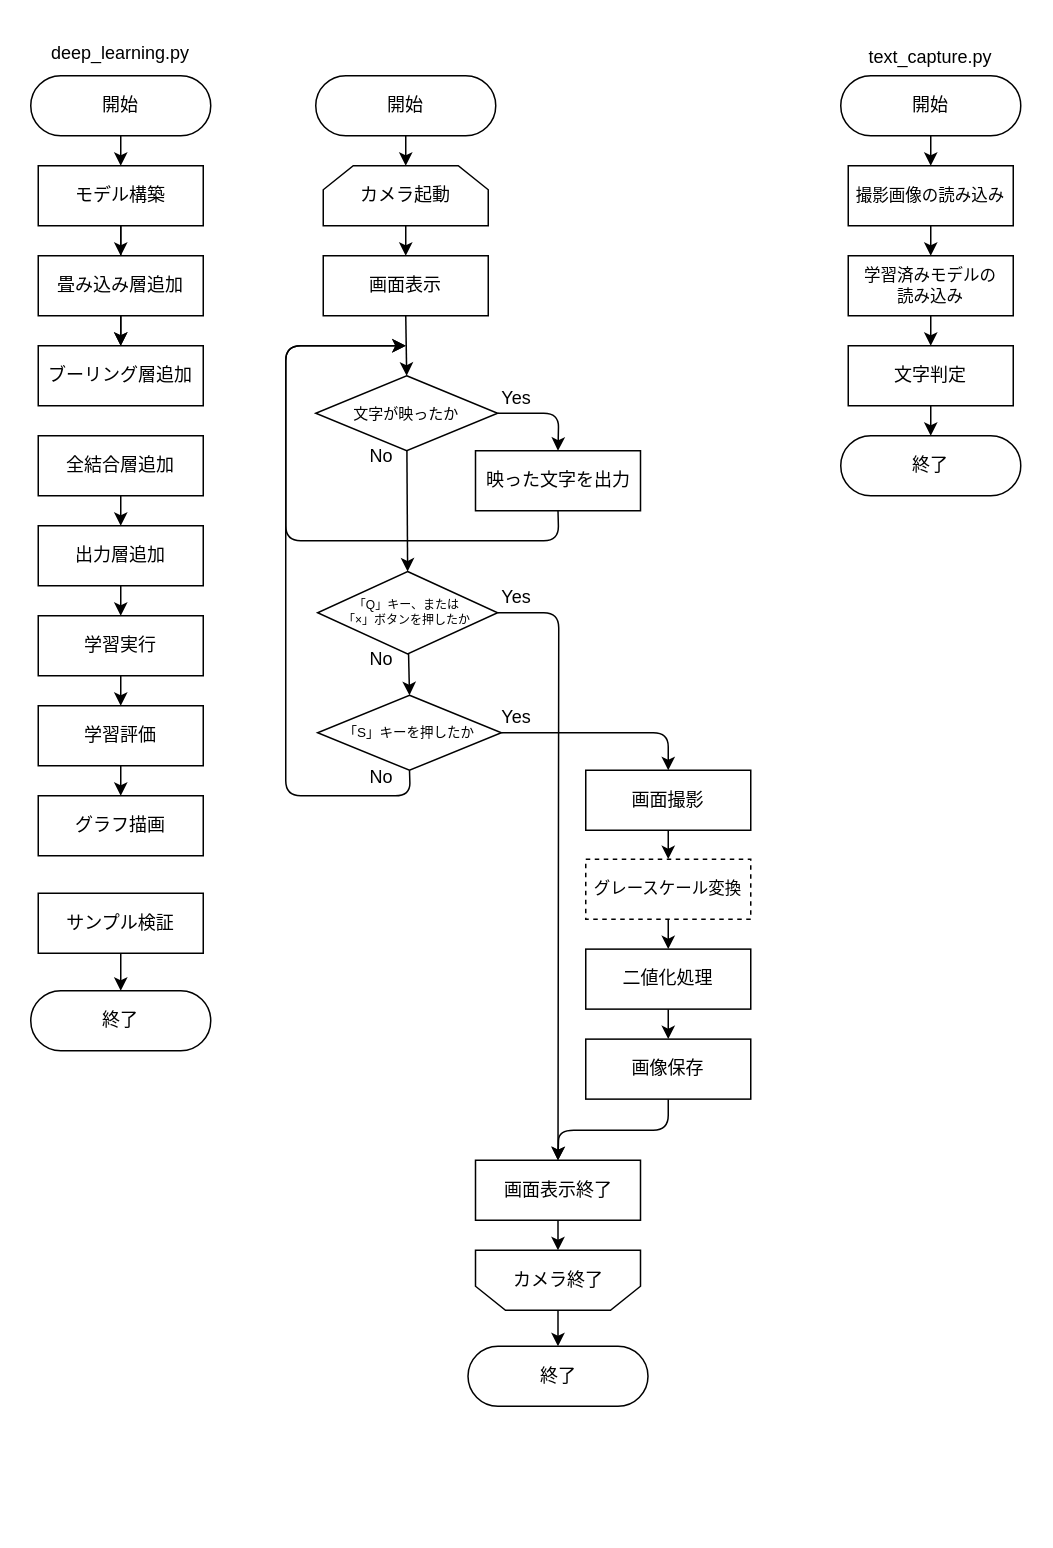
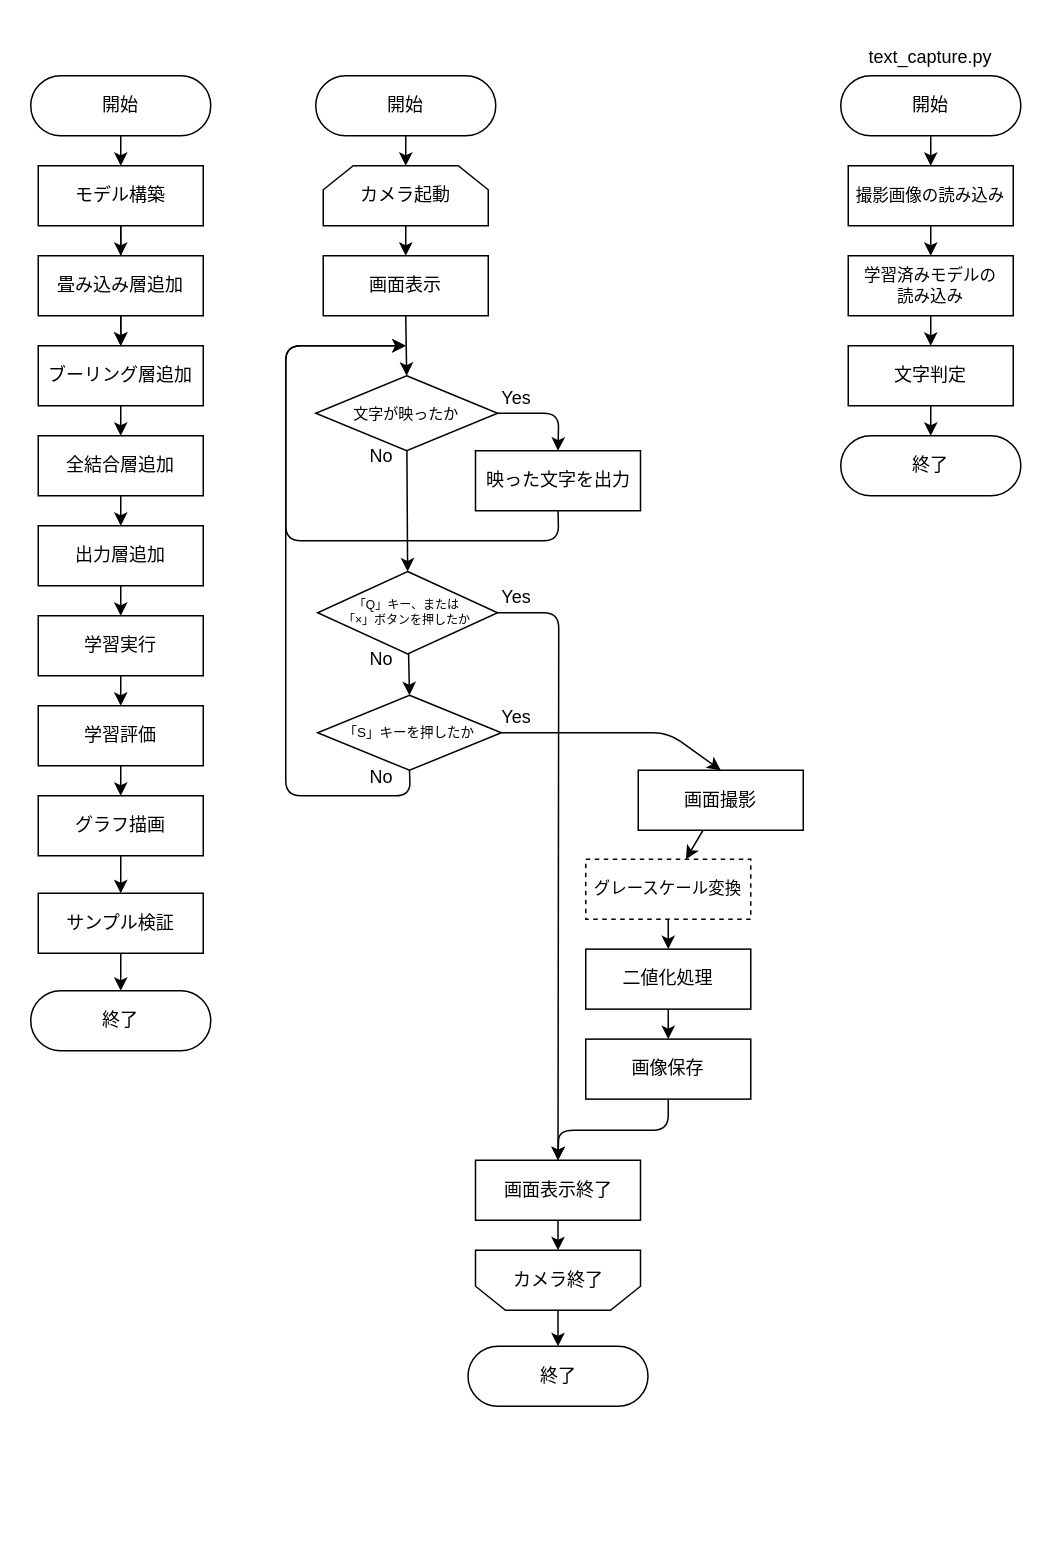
(121, 53) -> none
none -> (121, 416)
(668, 800) -> (721, 800)
none -> (121, 869)
